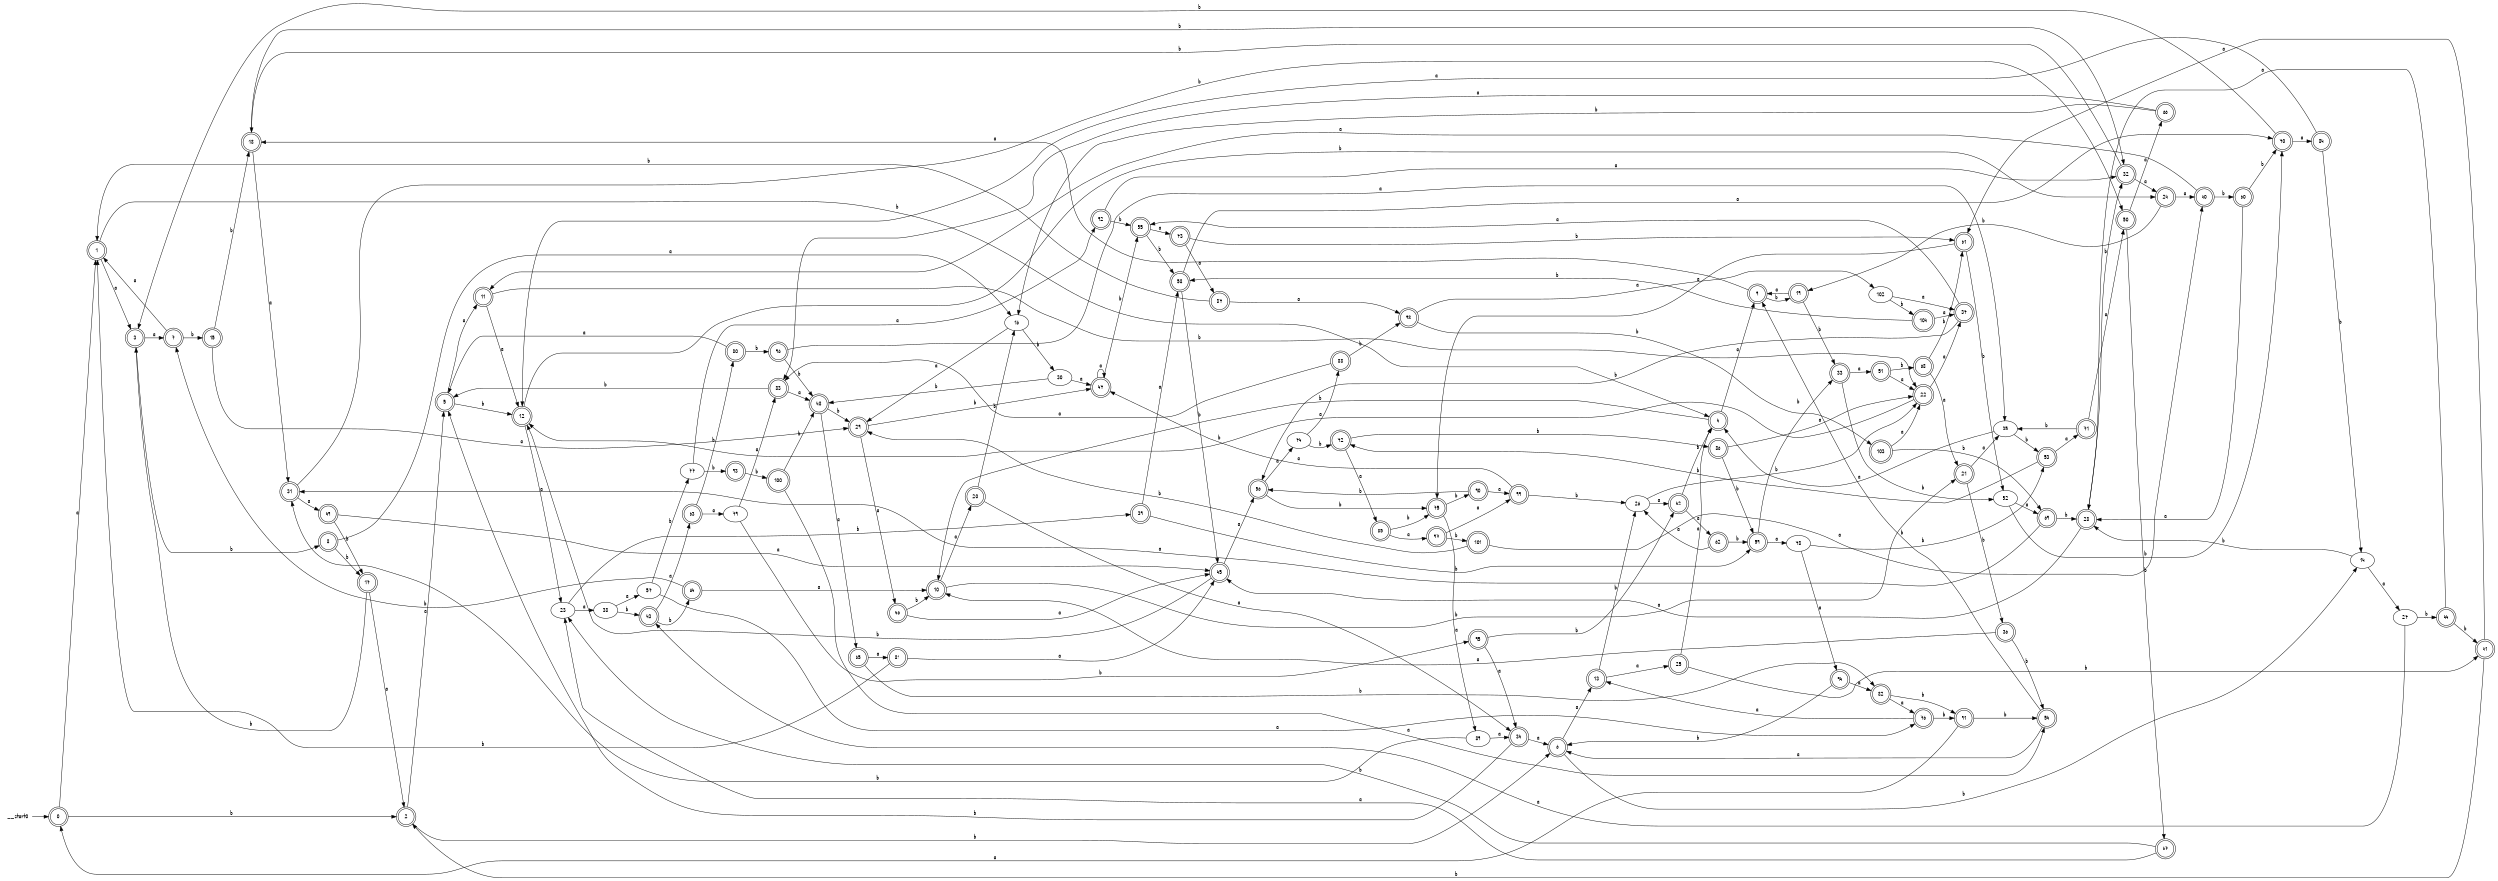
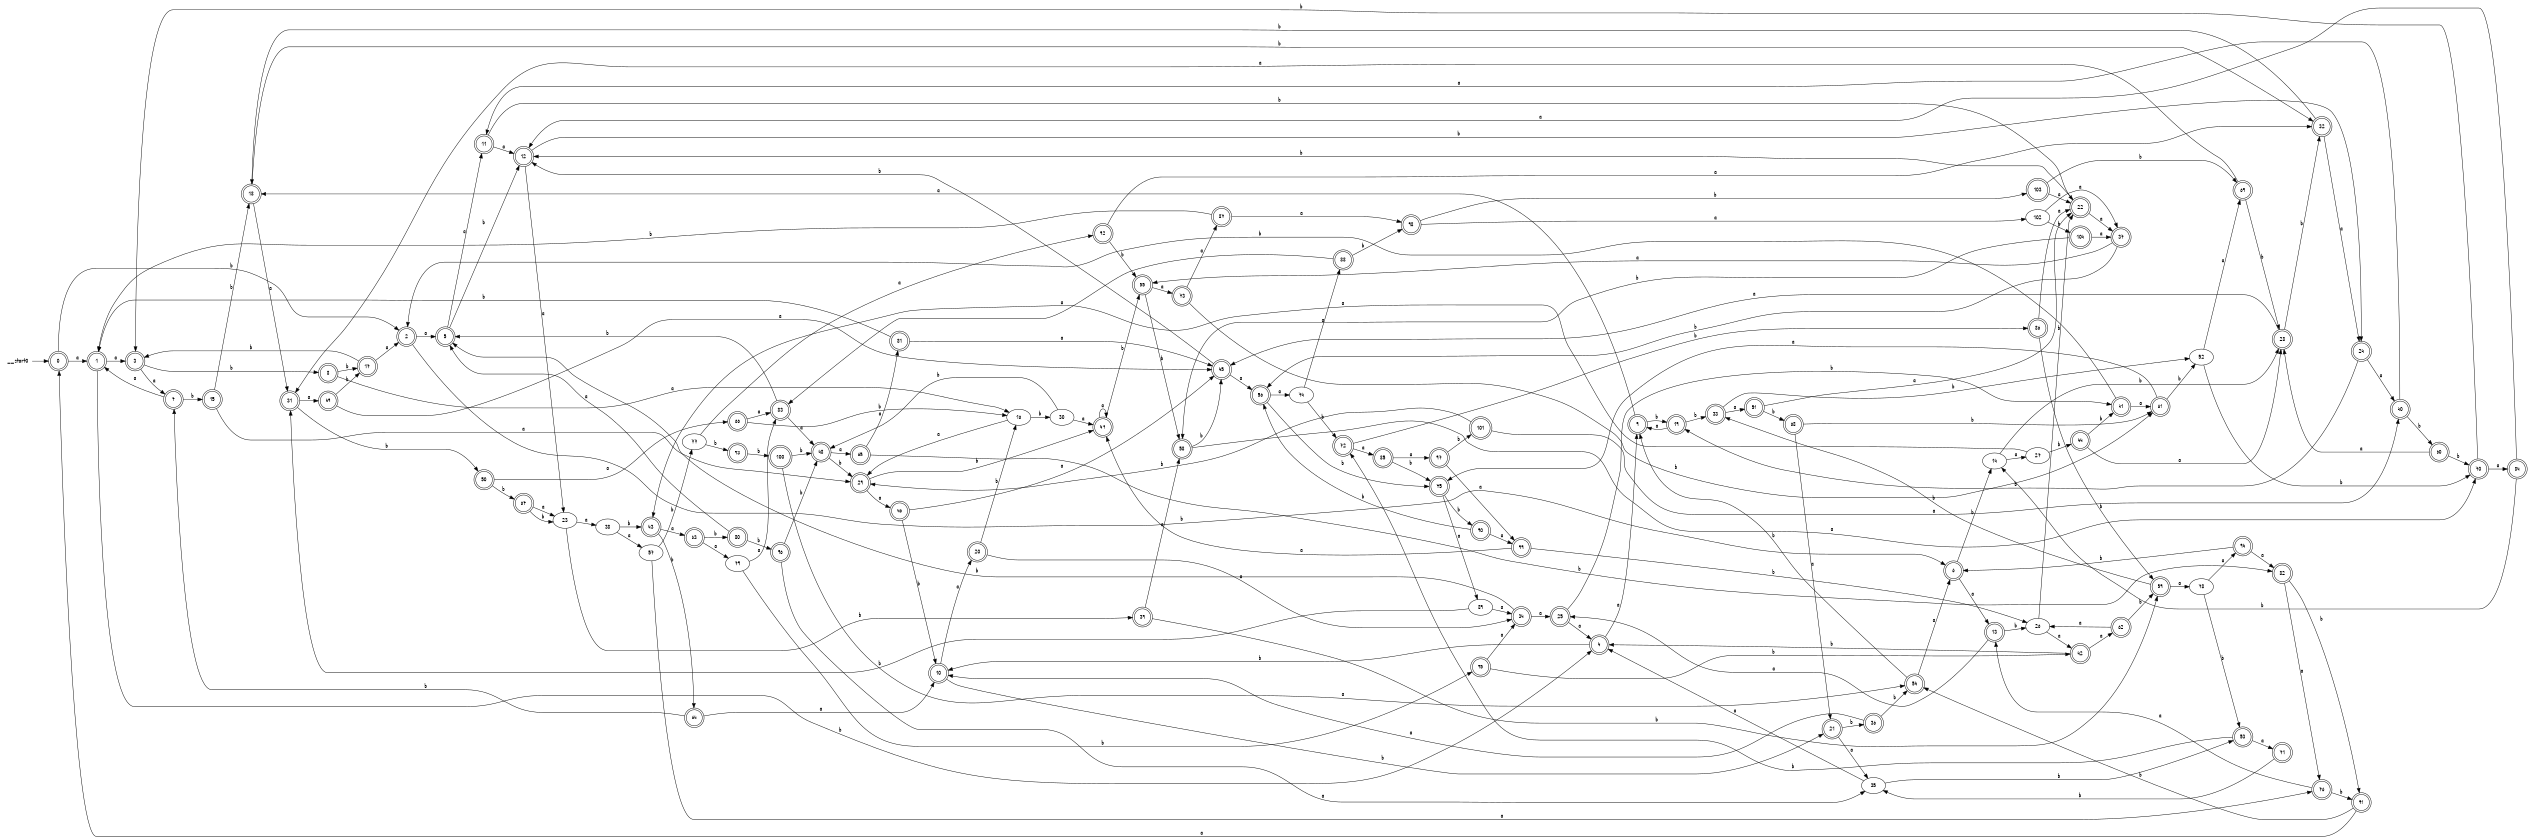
(2106, 327) -> none
(1536, 741) -> (1538, 617)
